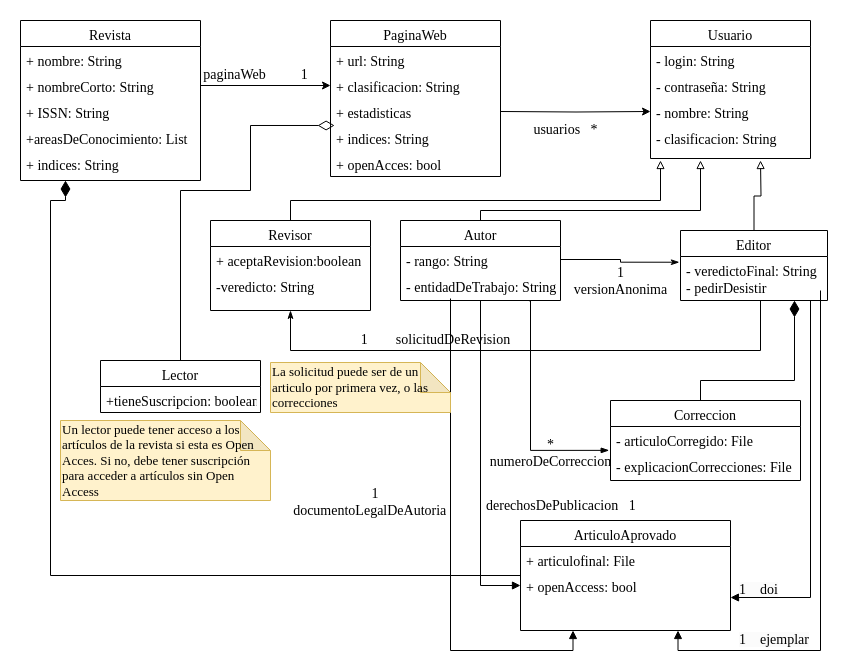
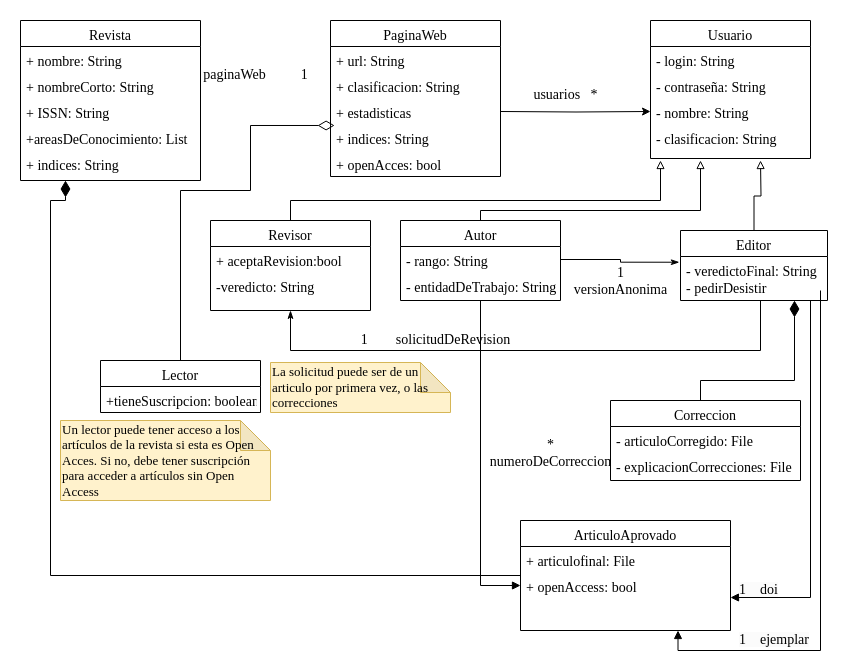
(263, 86) -> none
(566, 131) -> (566, 96)
(301, 261) -> (289, 261)
(531, 411) -> none
(376, 504) -> none
(586, 504) -> none
(451, 598) -> none
